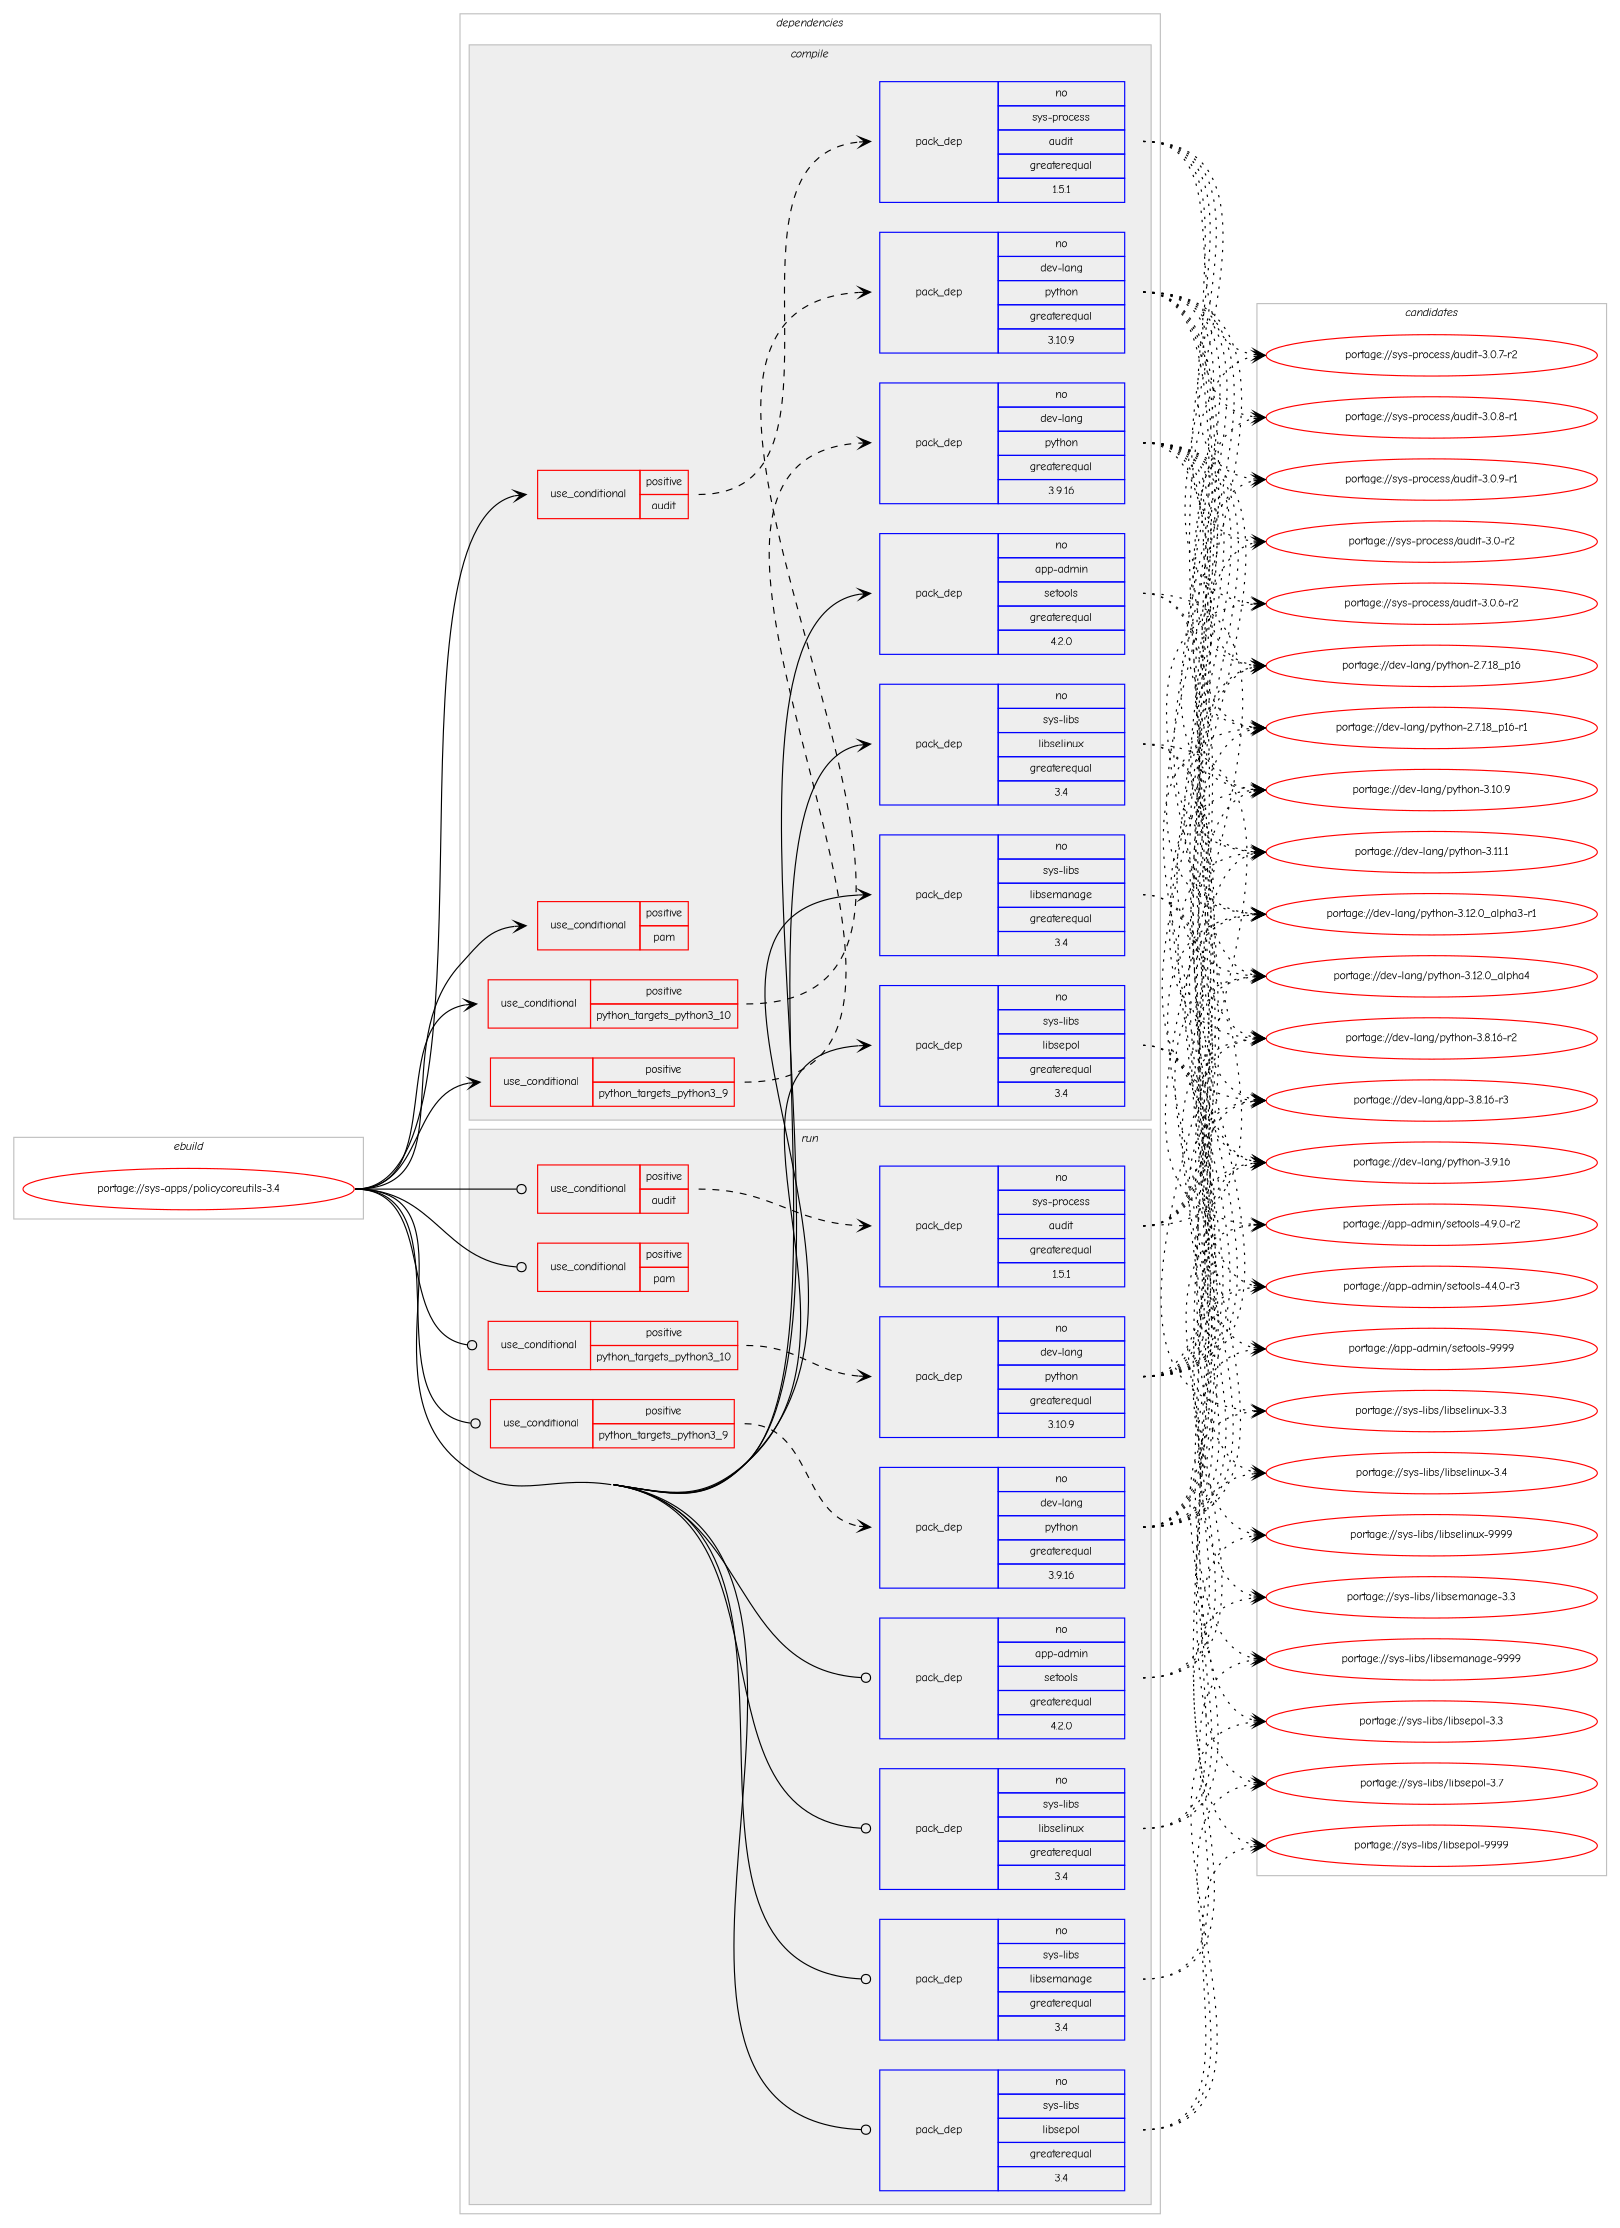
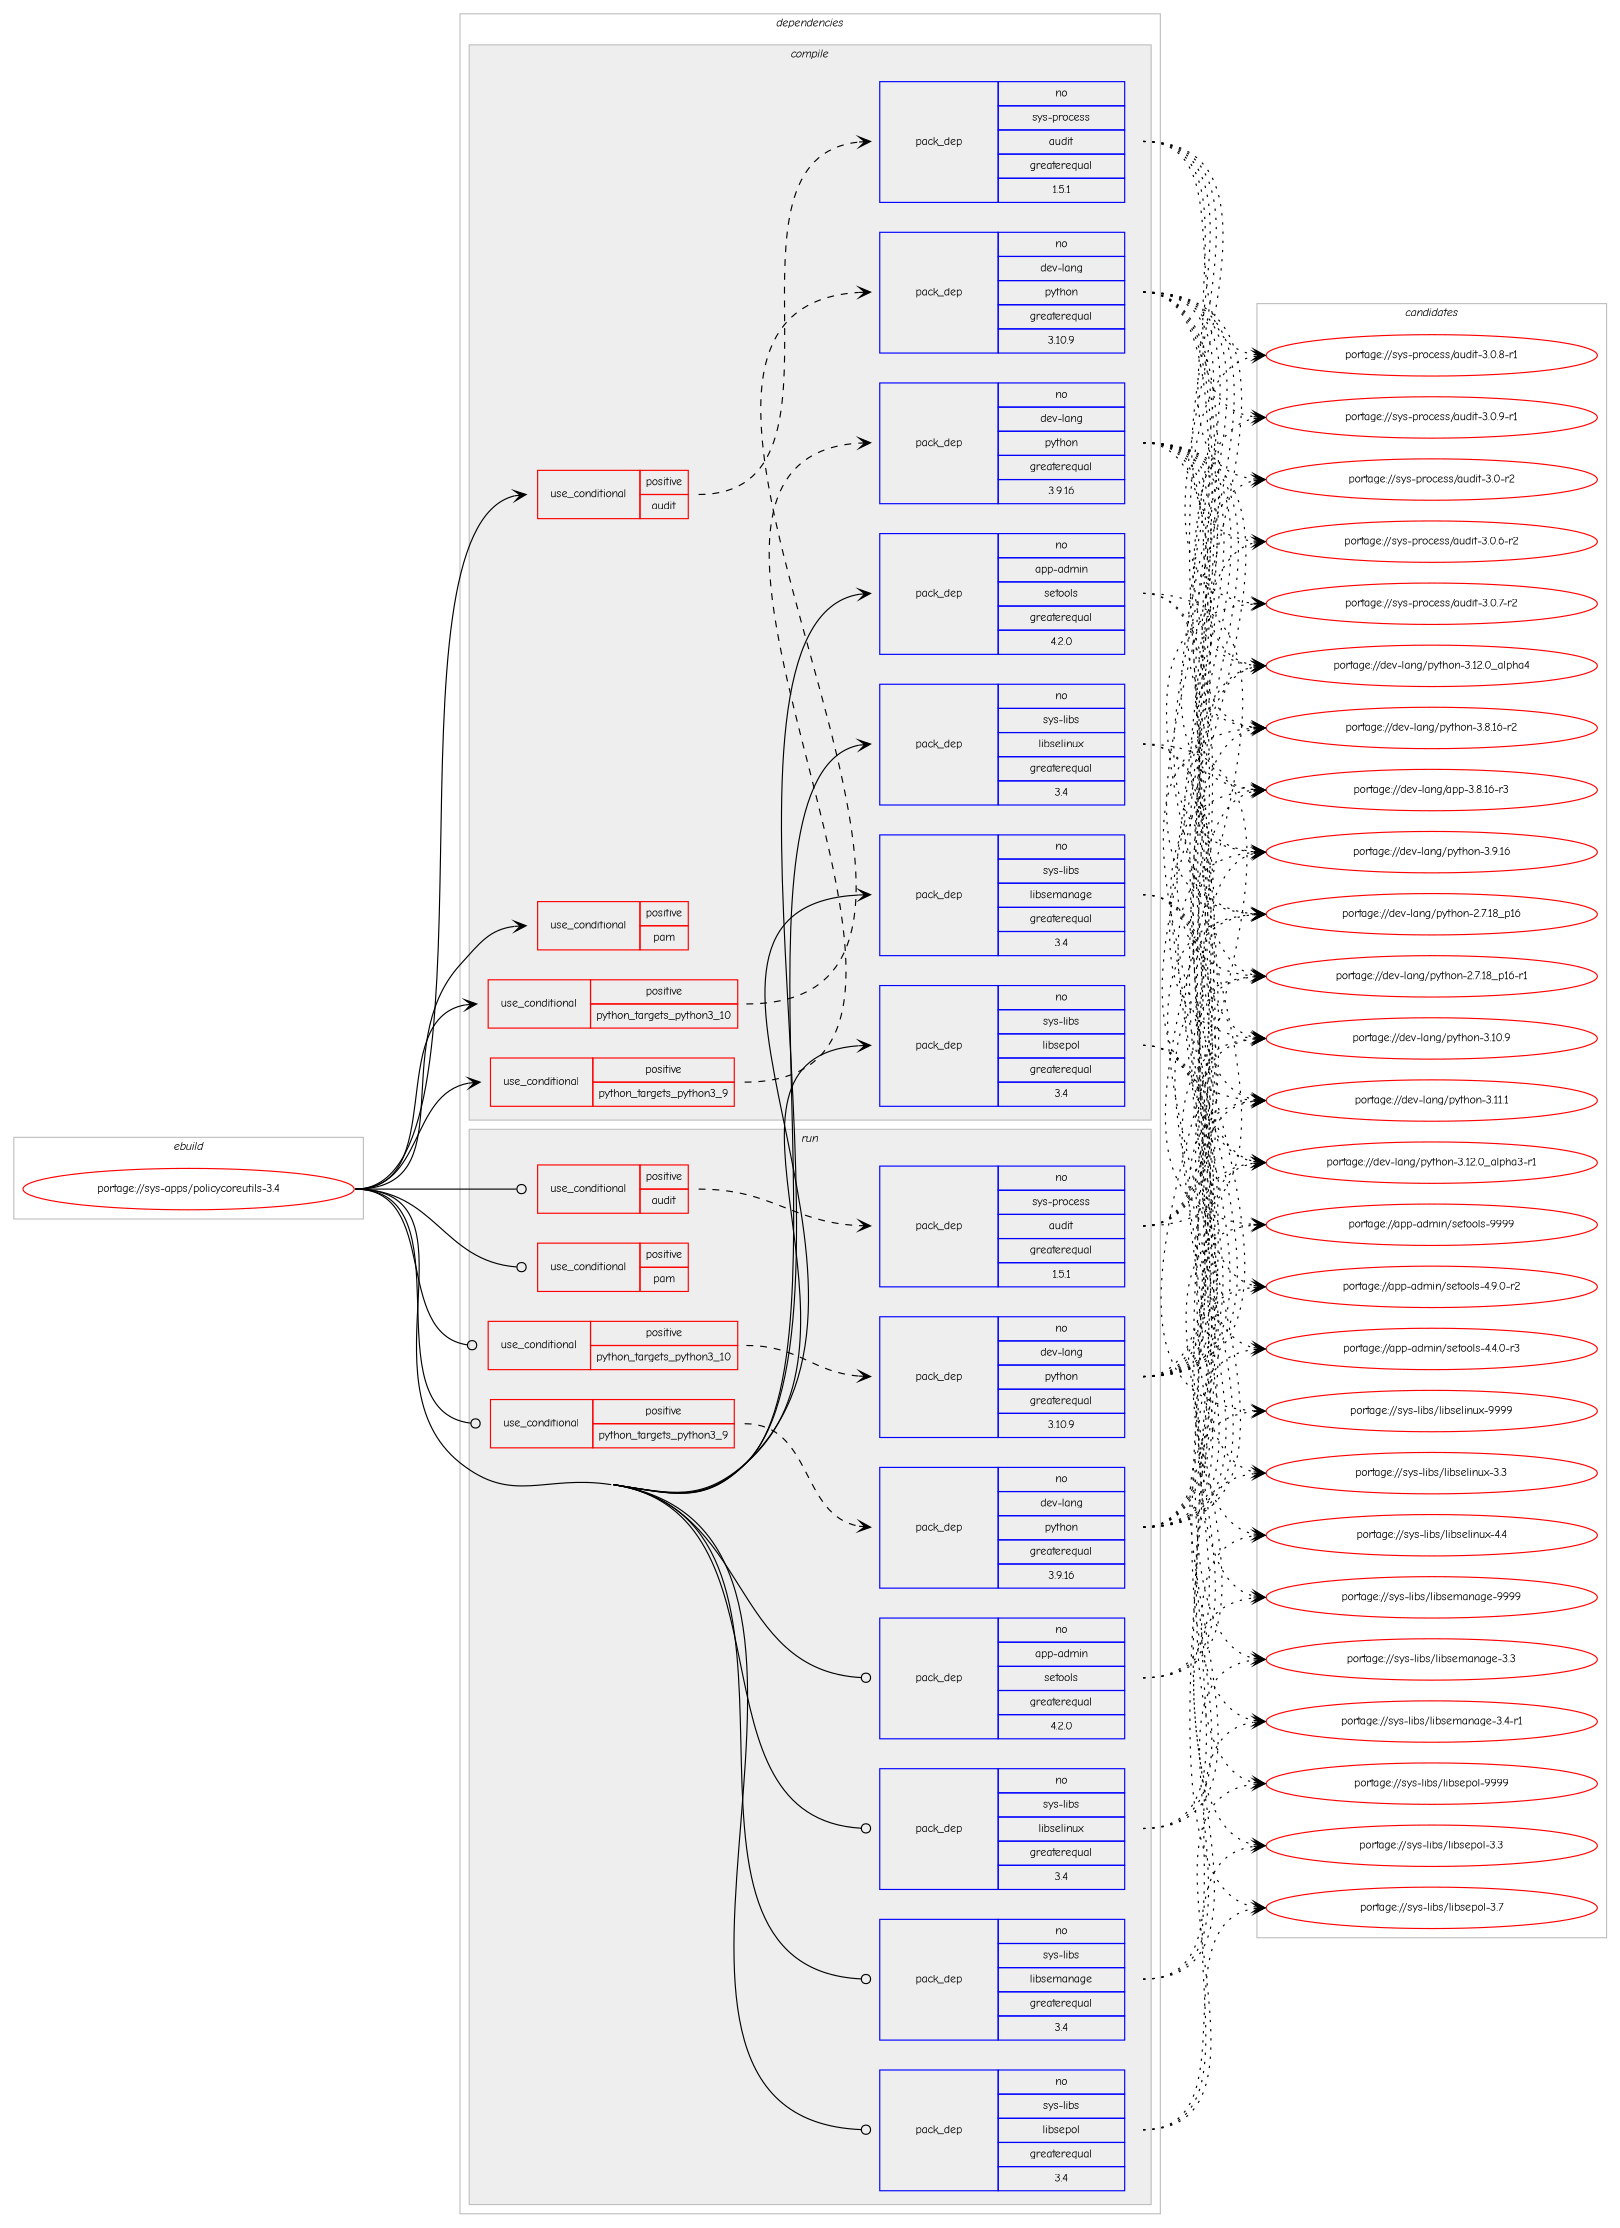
(1432, 1473) -> (1432, 1535)
none -> (1432, 1722)
